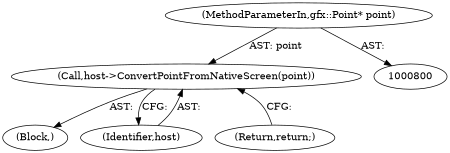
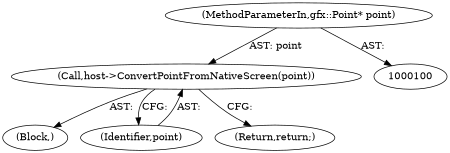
(411, 77) -> (411, 77)
(262, 105) -> (220, 108)
(141, 138) -> (141, 138)
